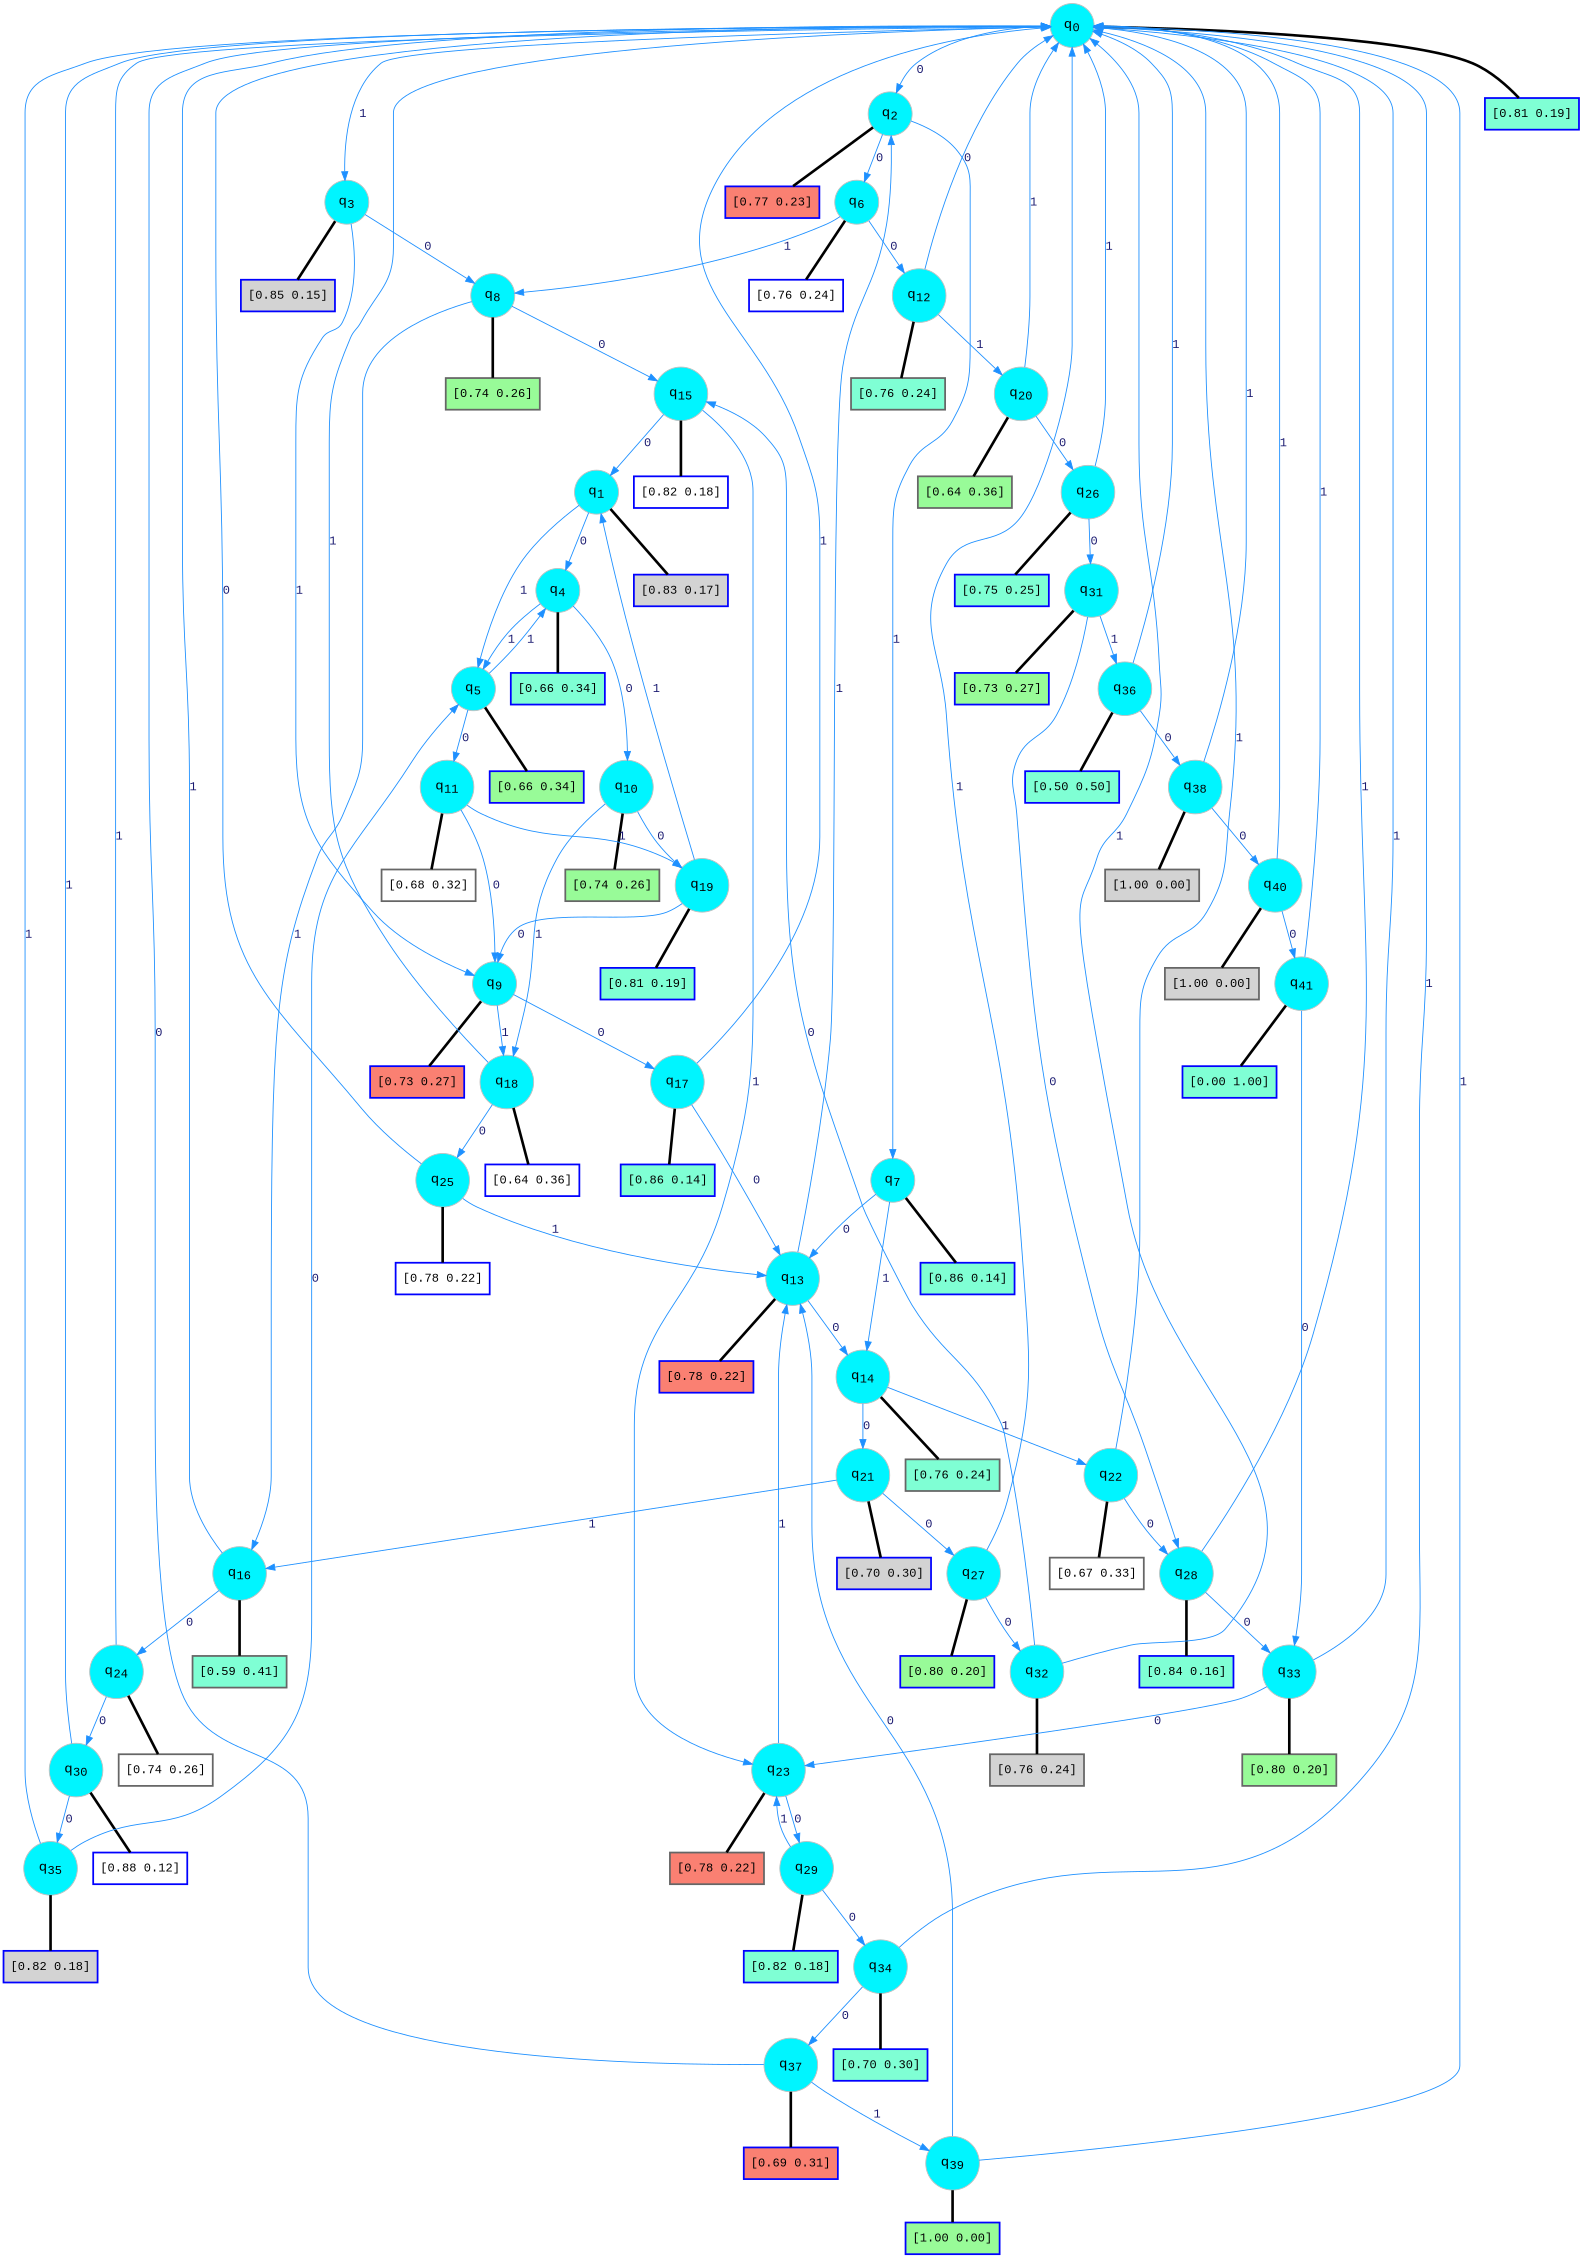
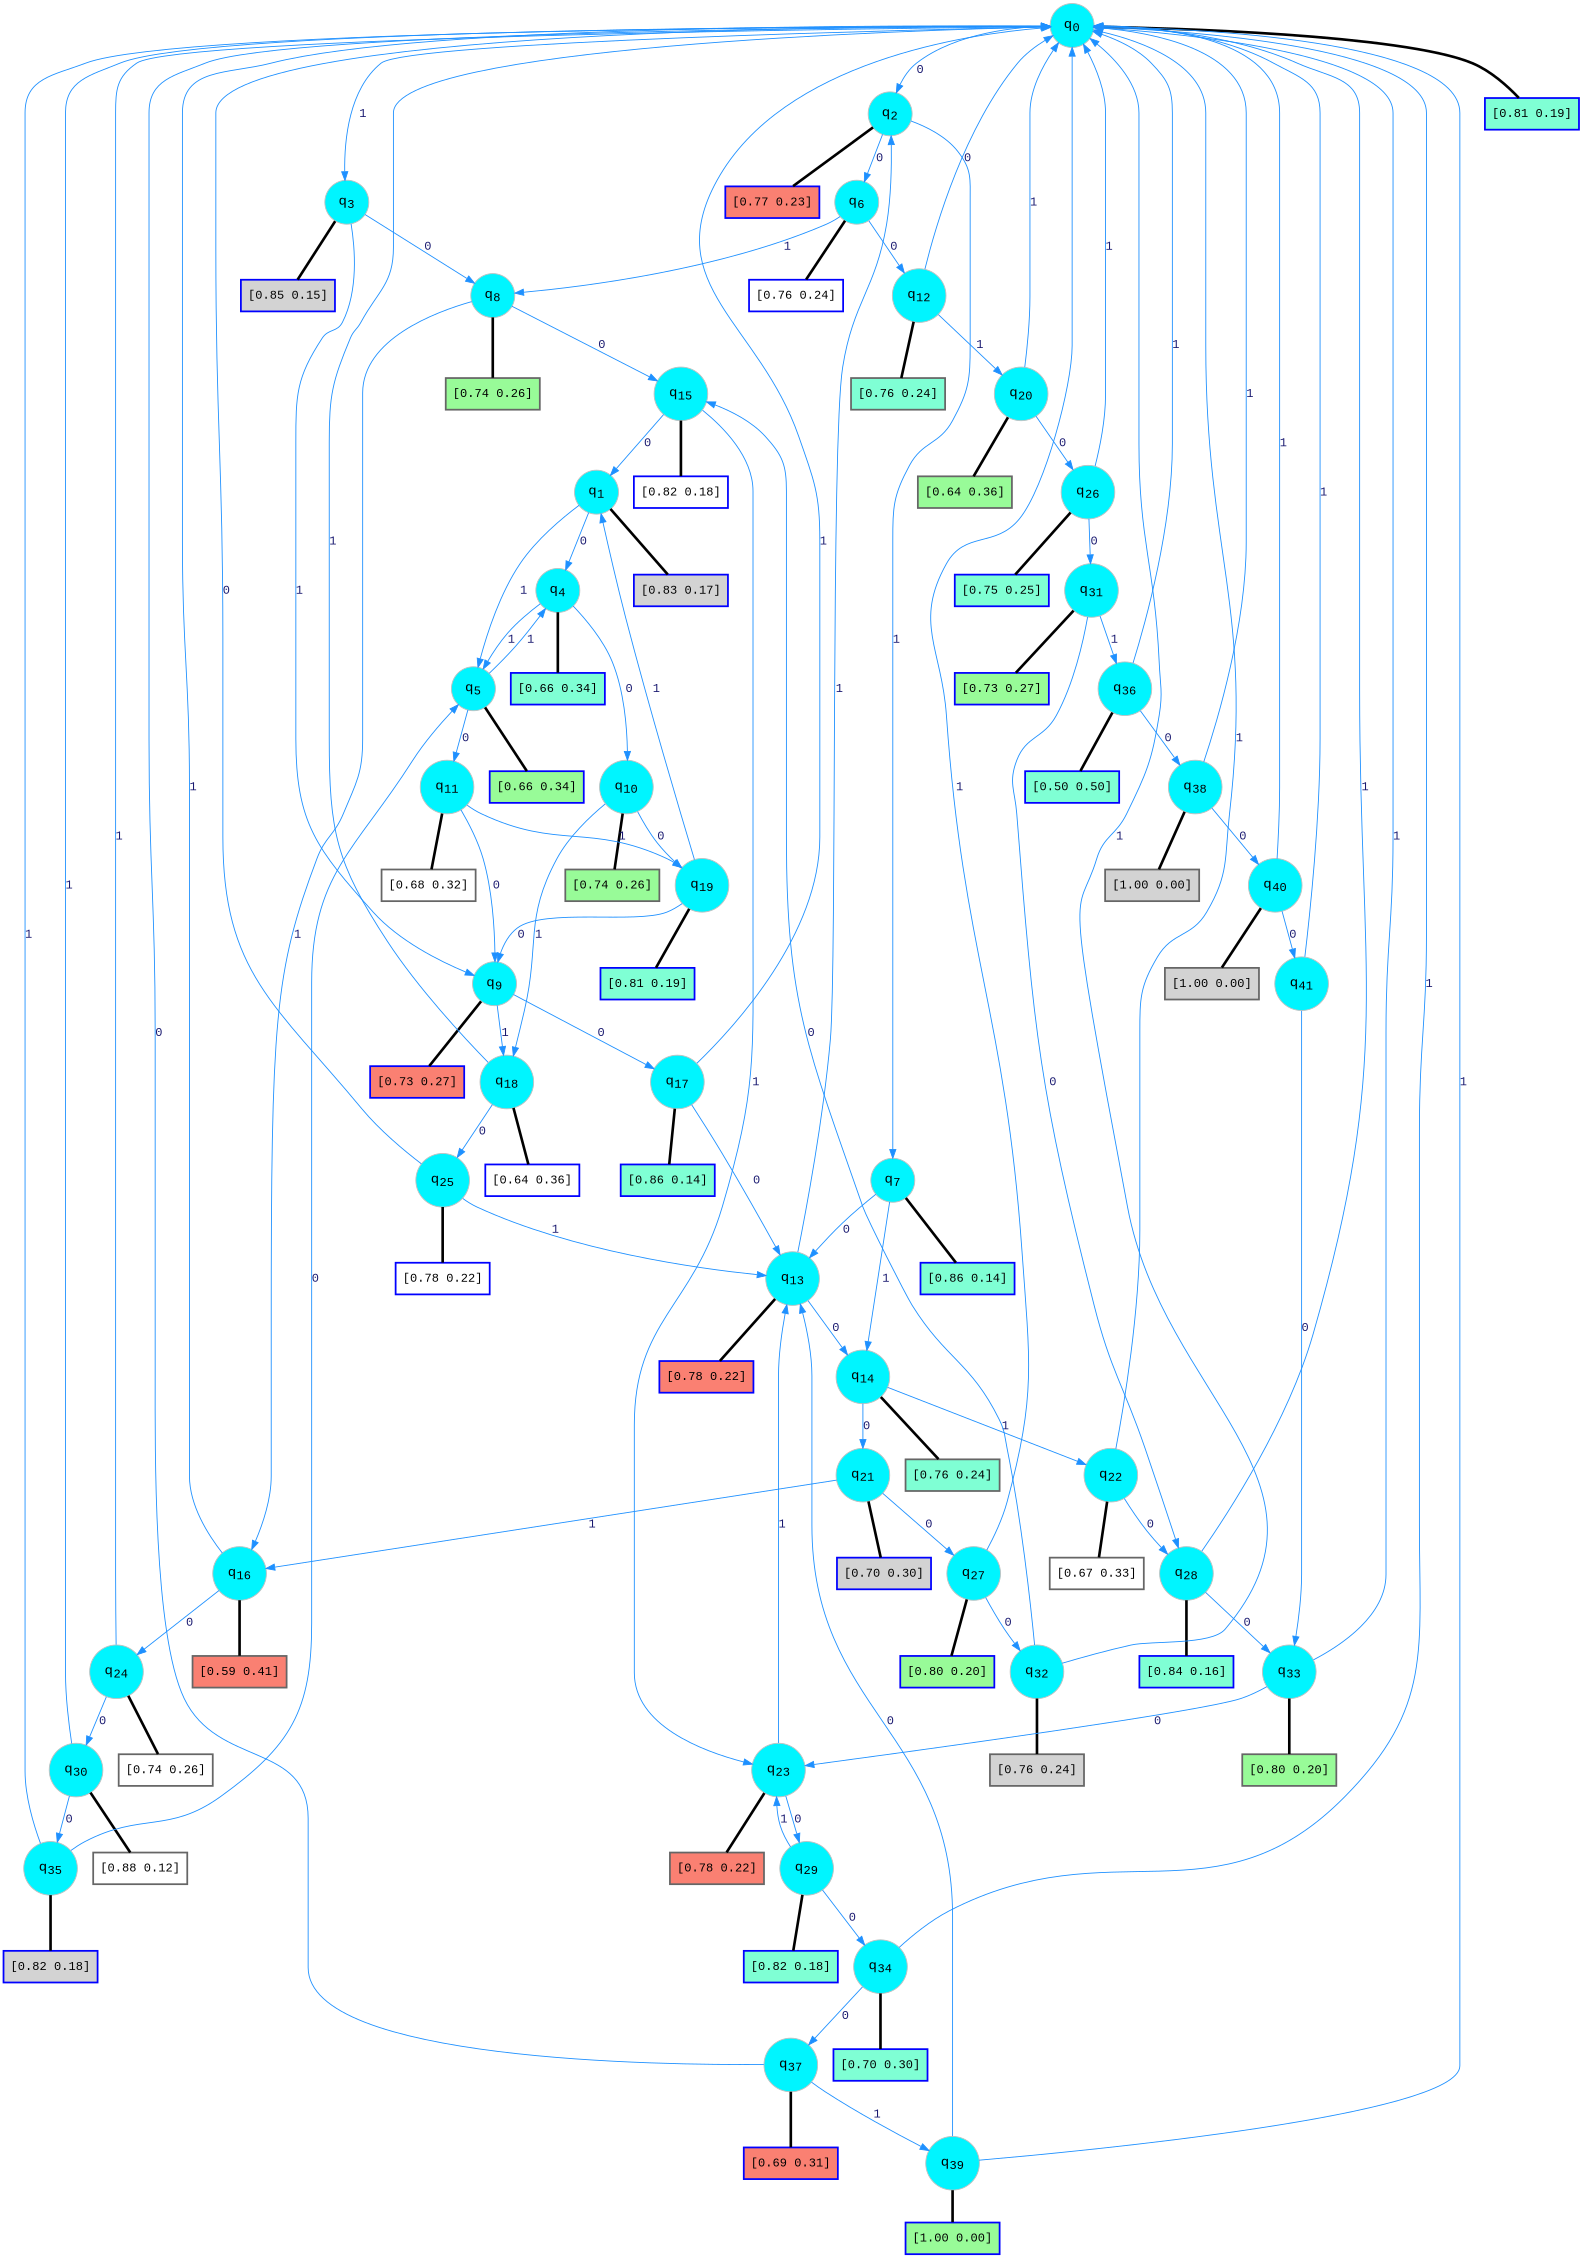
(1230, 1082) -> none
(240, 1672) -> (240, 1672)
(140, 1868) -> (140, 1868)
